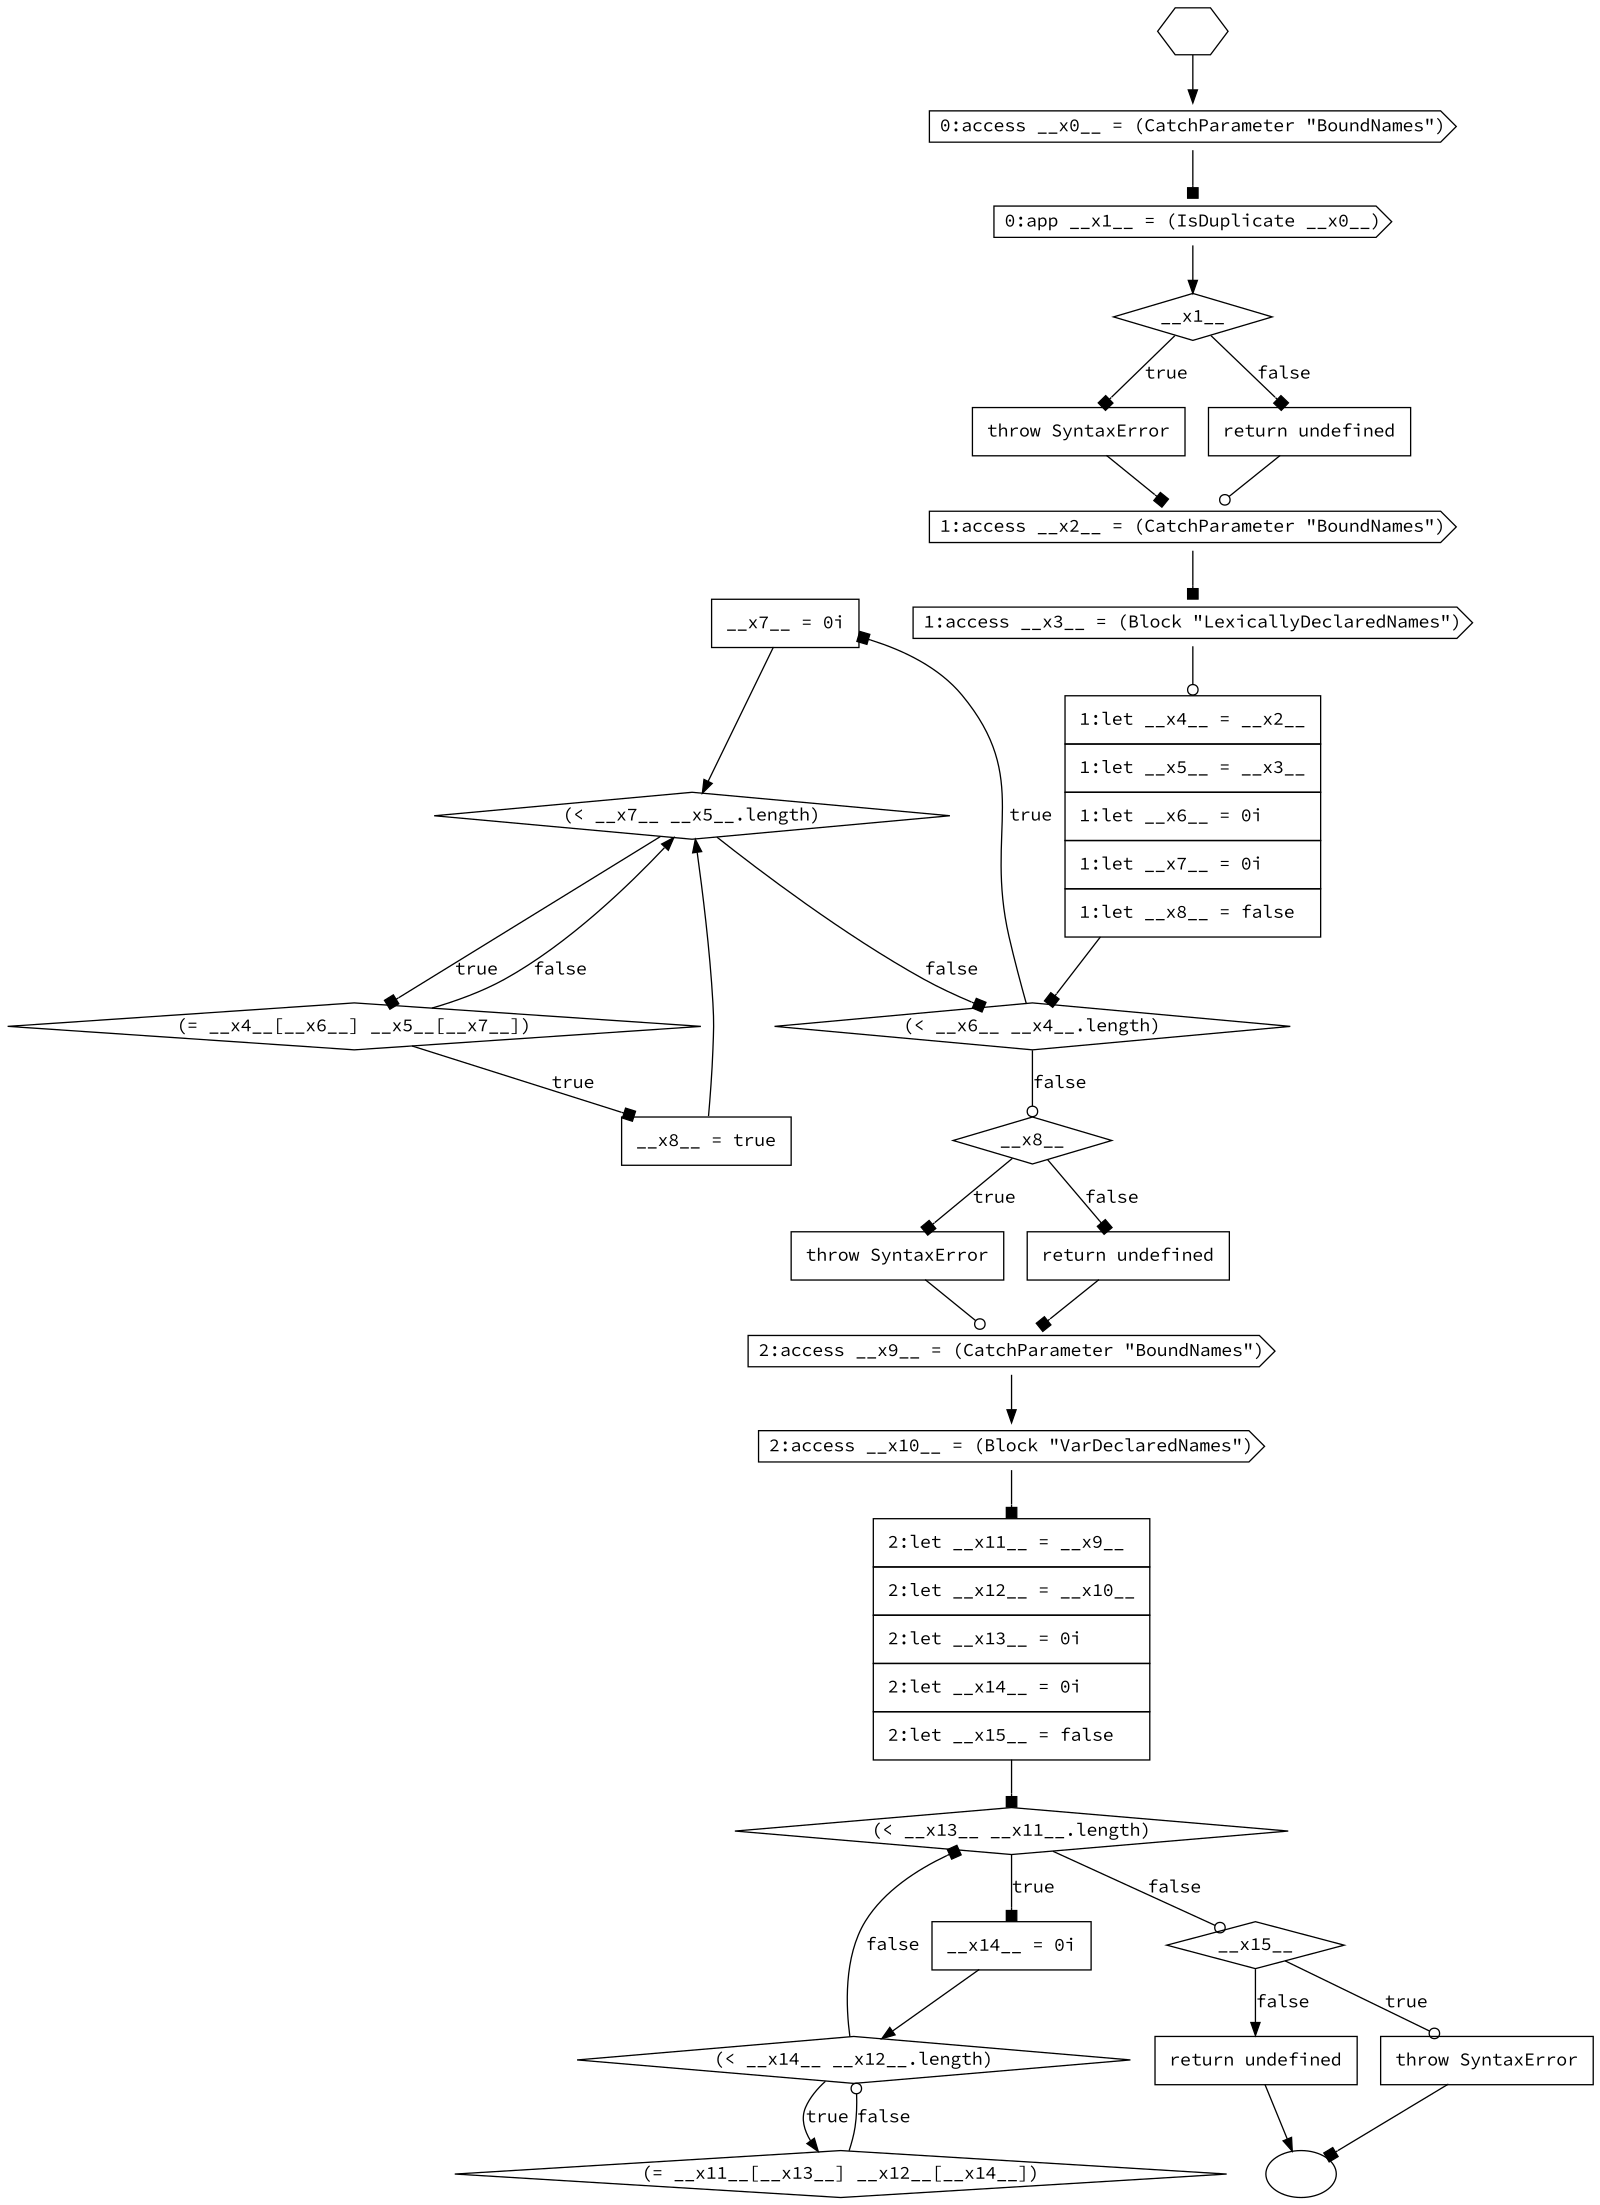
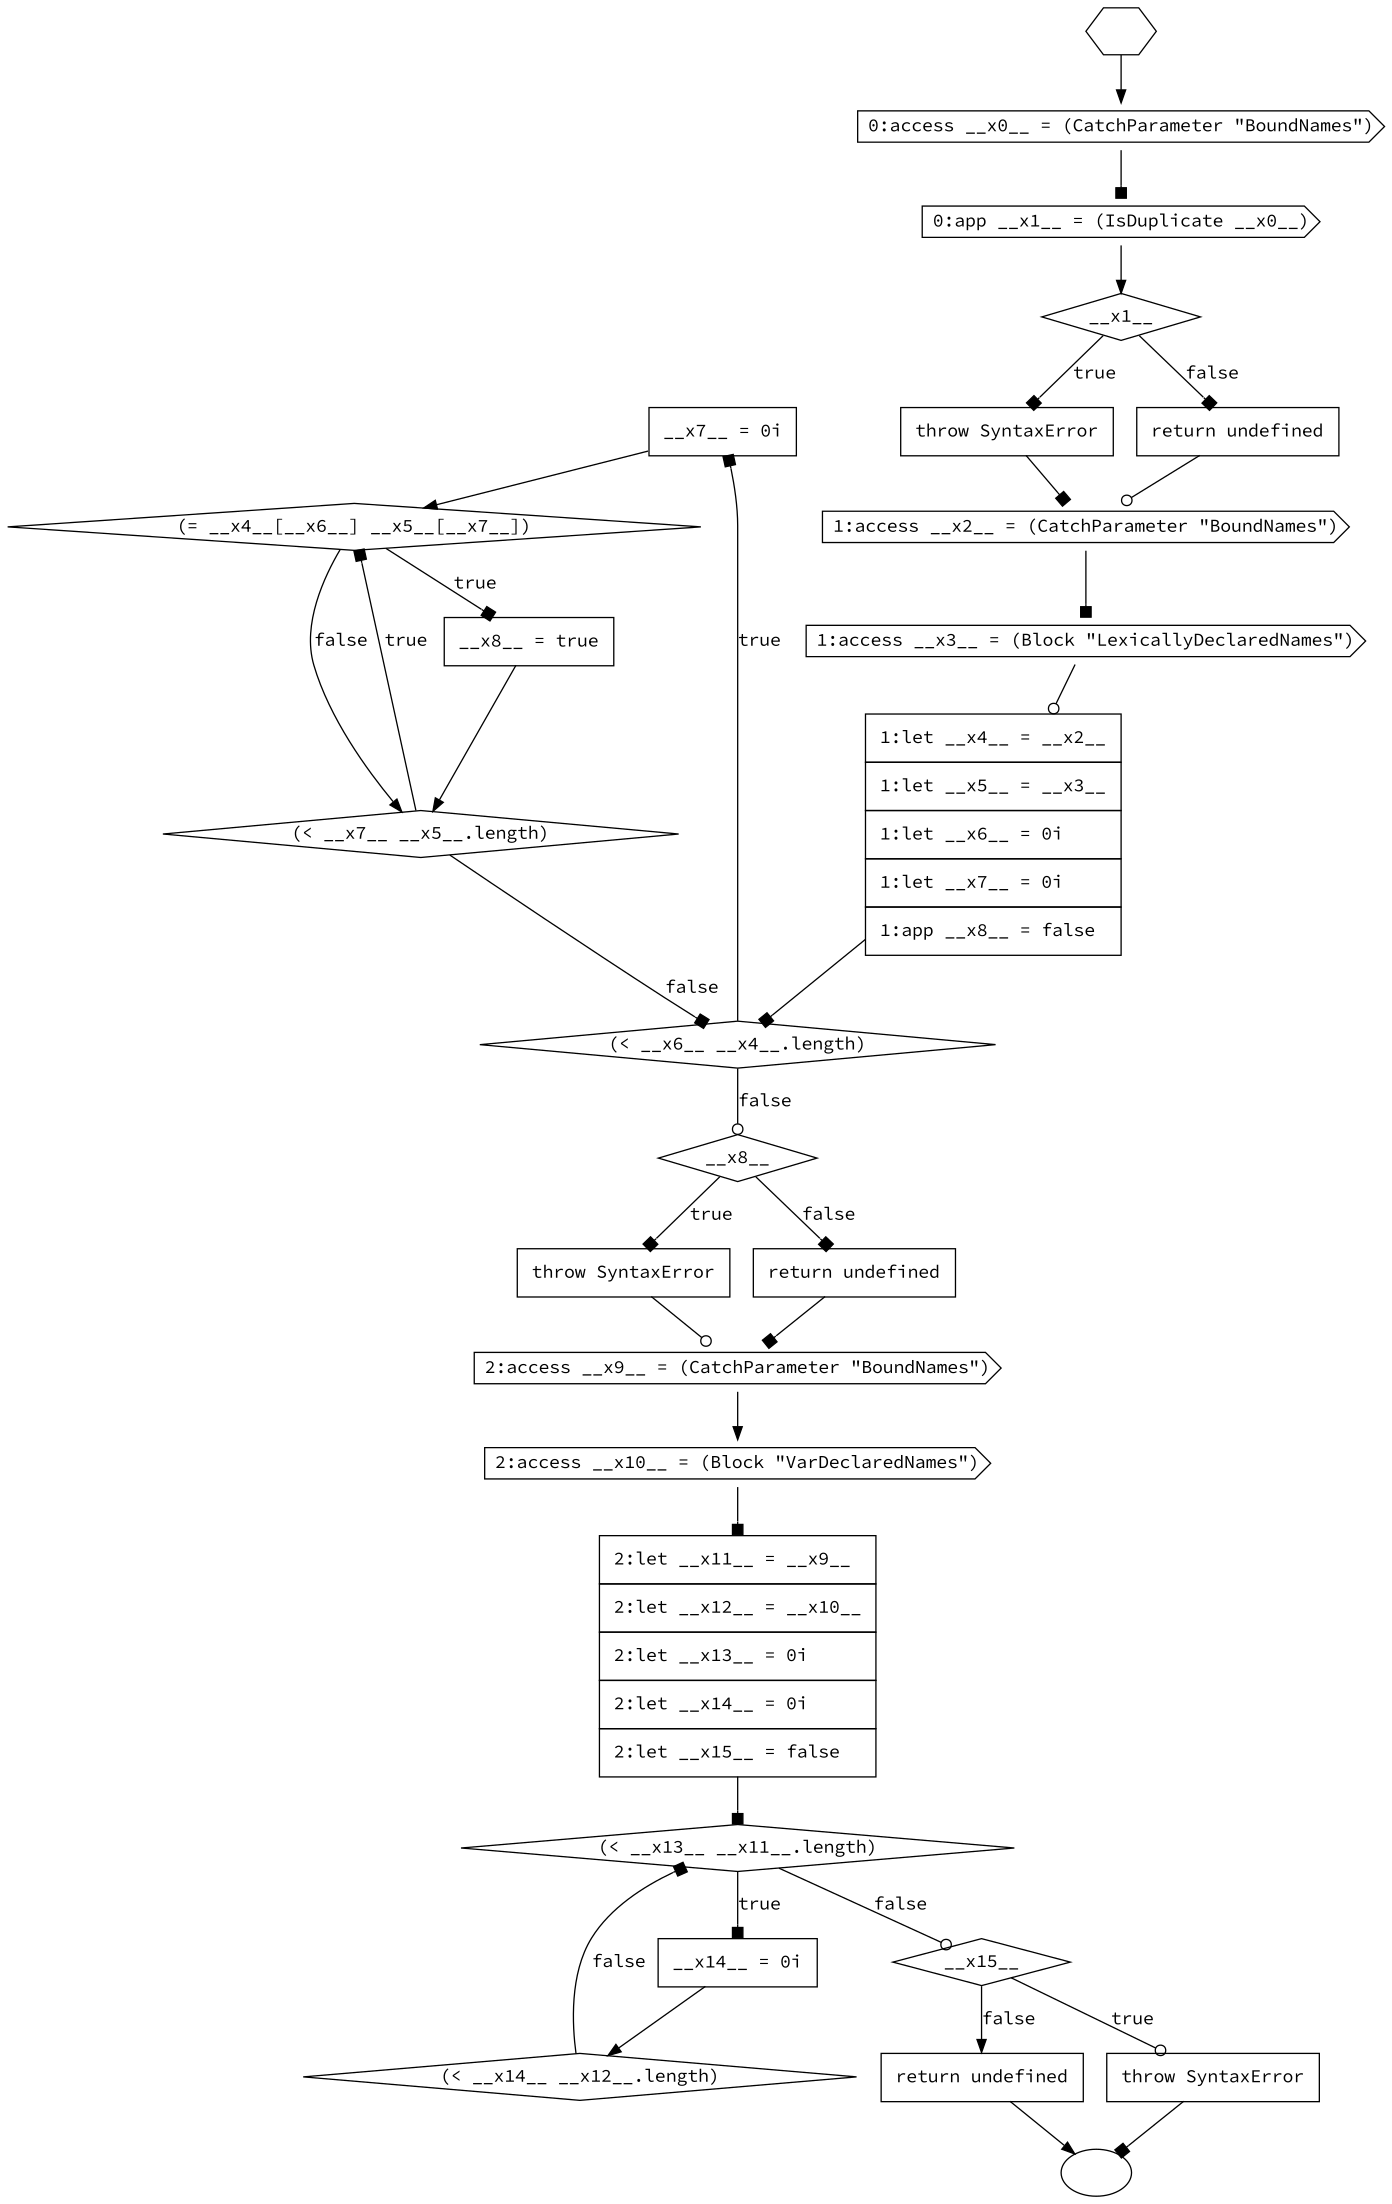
(741, 714) -> (542, 478)
(1188, 912) -> (988, 931)
(841, 2174) -> none
